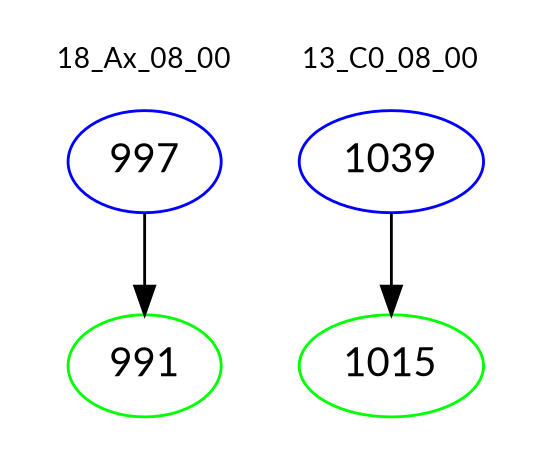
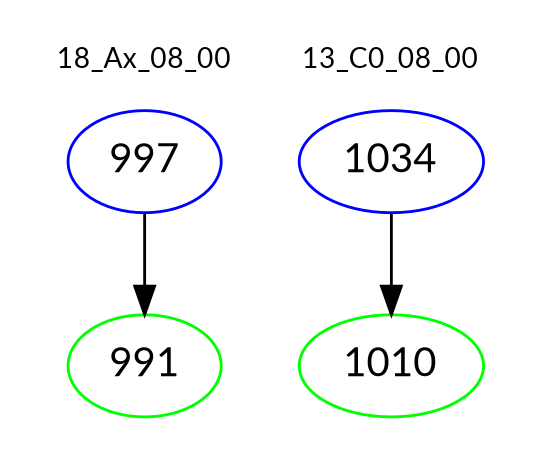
(391, 162) -> (391, 162)
(391, 366) -> (391, 366)
